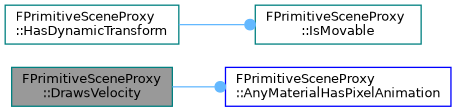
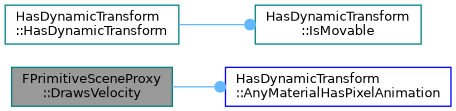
(92, 25) -> (92, 25)
(338, 25) -> (338, 25)
(338, 87) -> (338, 87)
